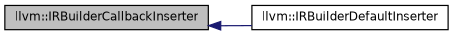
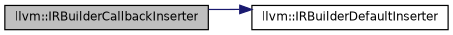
(236, 26) -> (224, 9)
